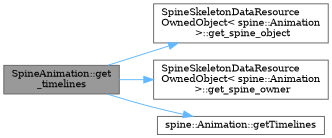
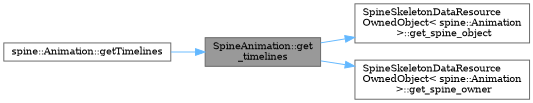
(145, 105) -> (183, 52)
